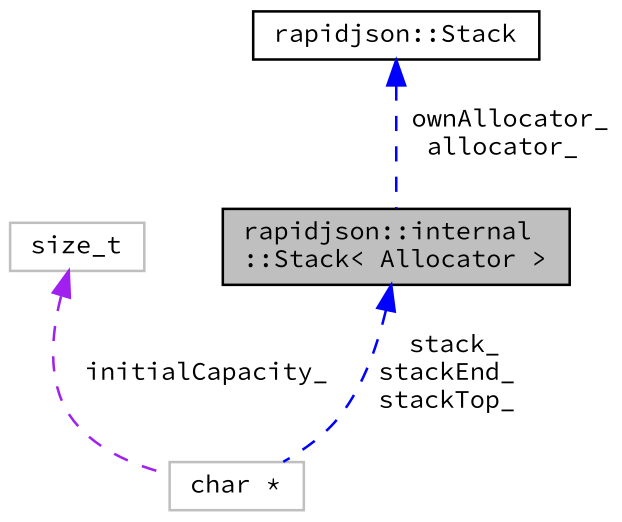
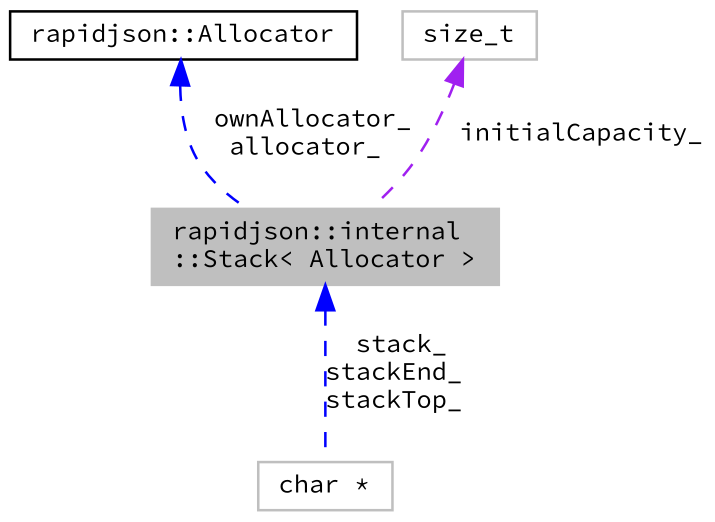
(396, 35) -> (184, 35)
(396, 247) -> (325, 247)
(69, 413) -> (421, 151)
